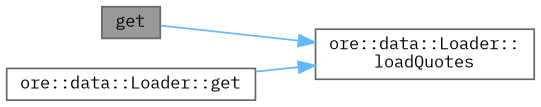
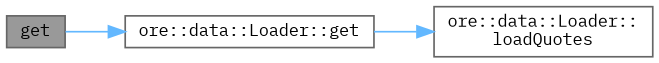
(229, 33) -> (87, 32)
